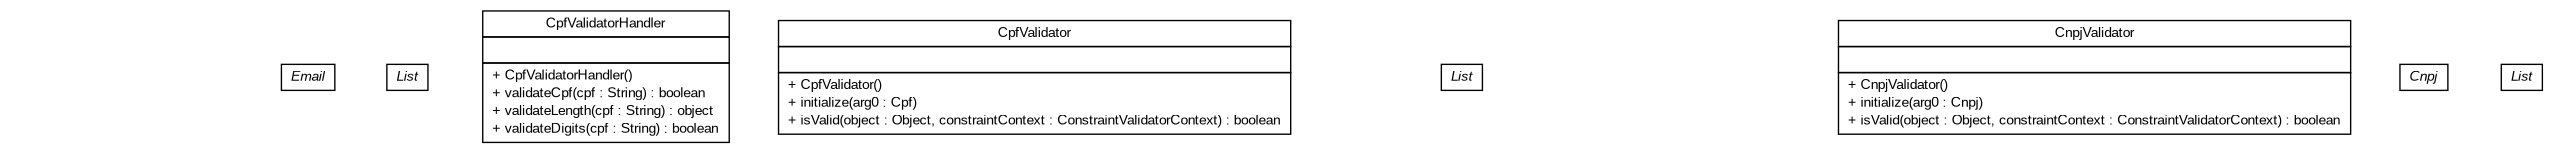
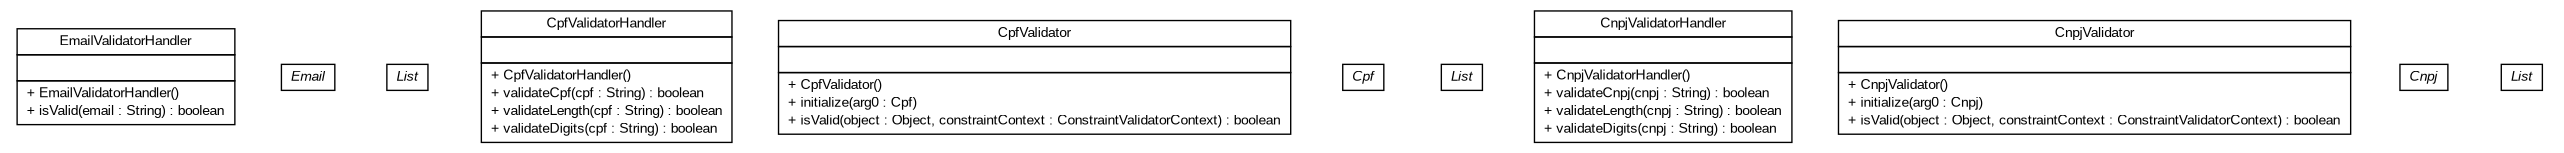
none -> (125, 77)
none -> (1363, 77)
none -> (1663, 77)
(603, 111) -> (607, 111)
